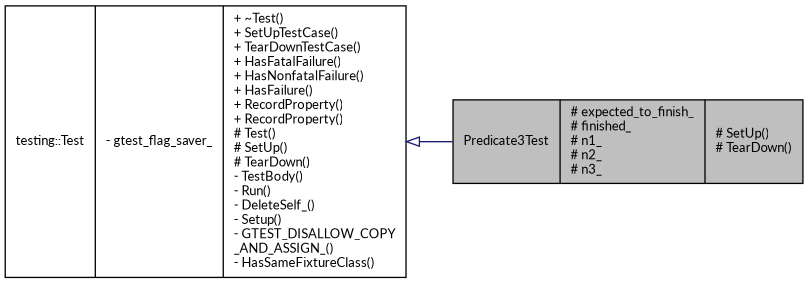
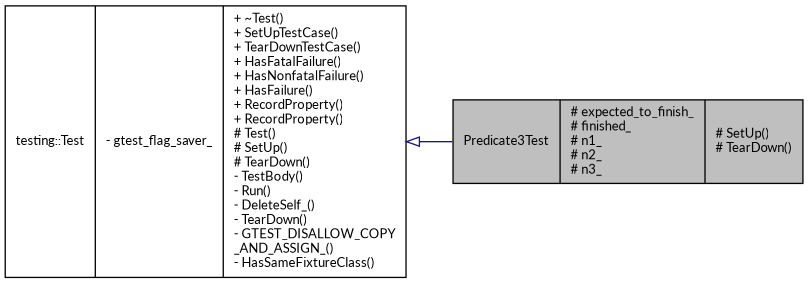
(258, 220) -> (271, 220)
